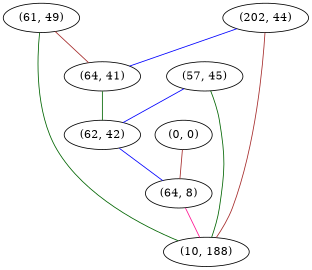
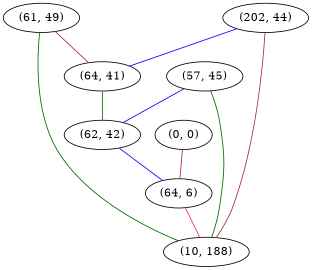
(179, 193) -> (179, 193)
